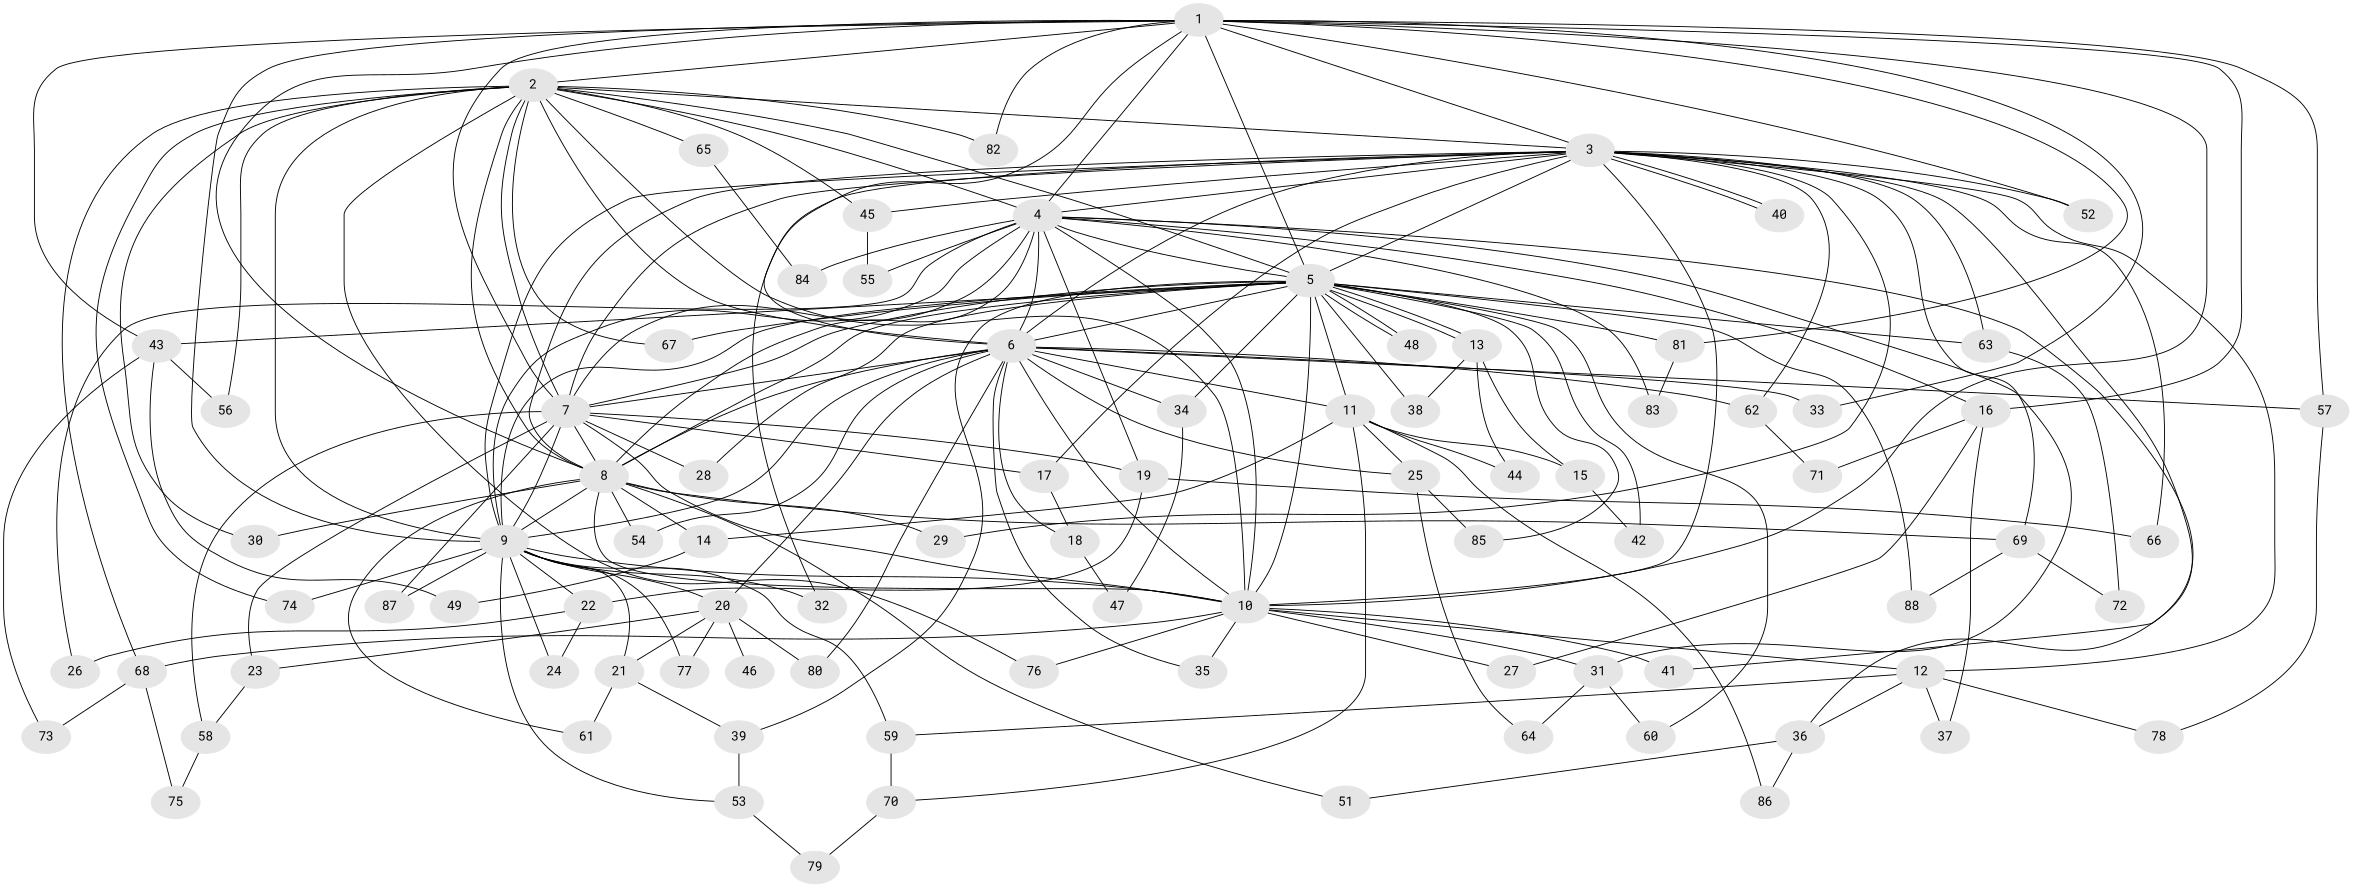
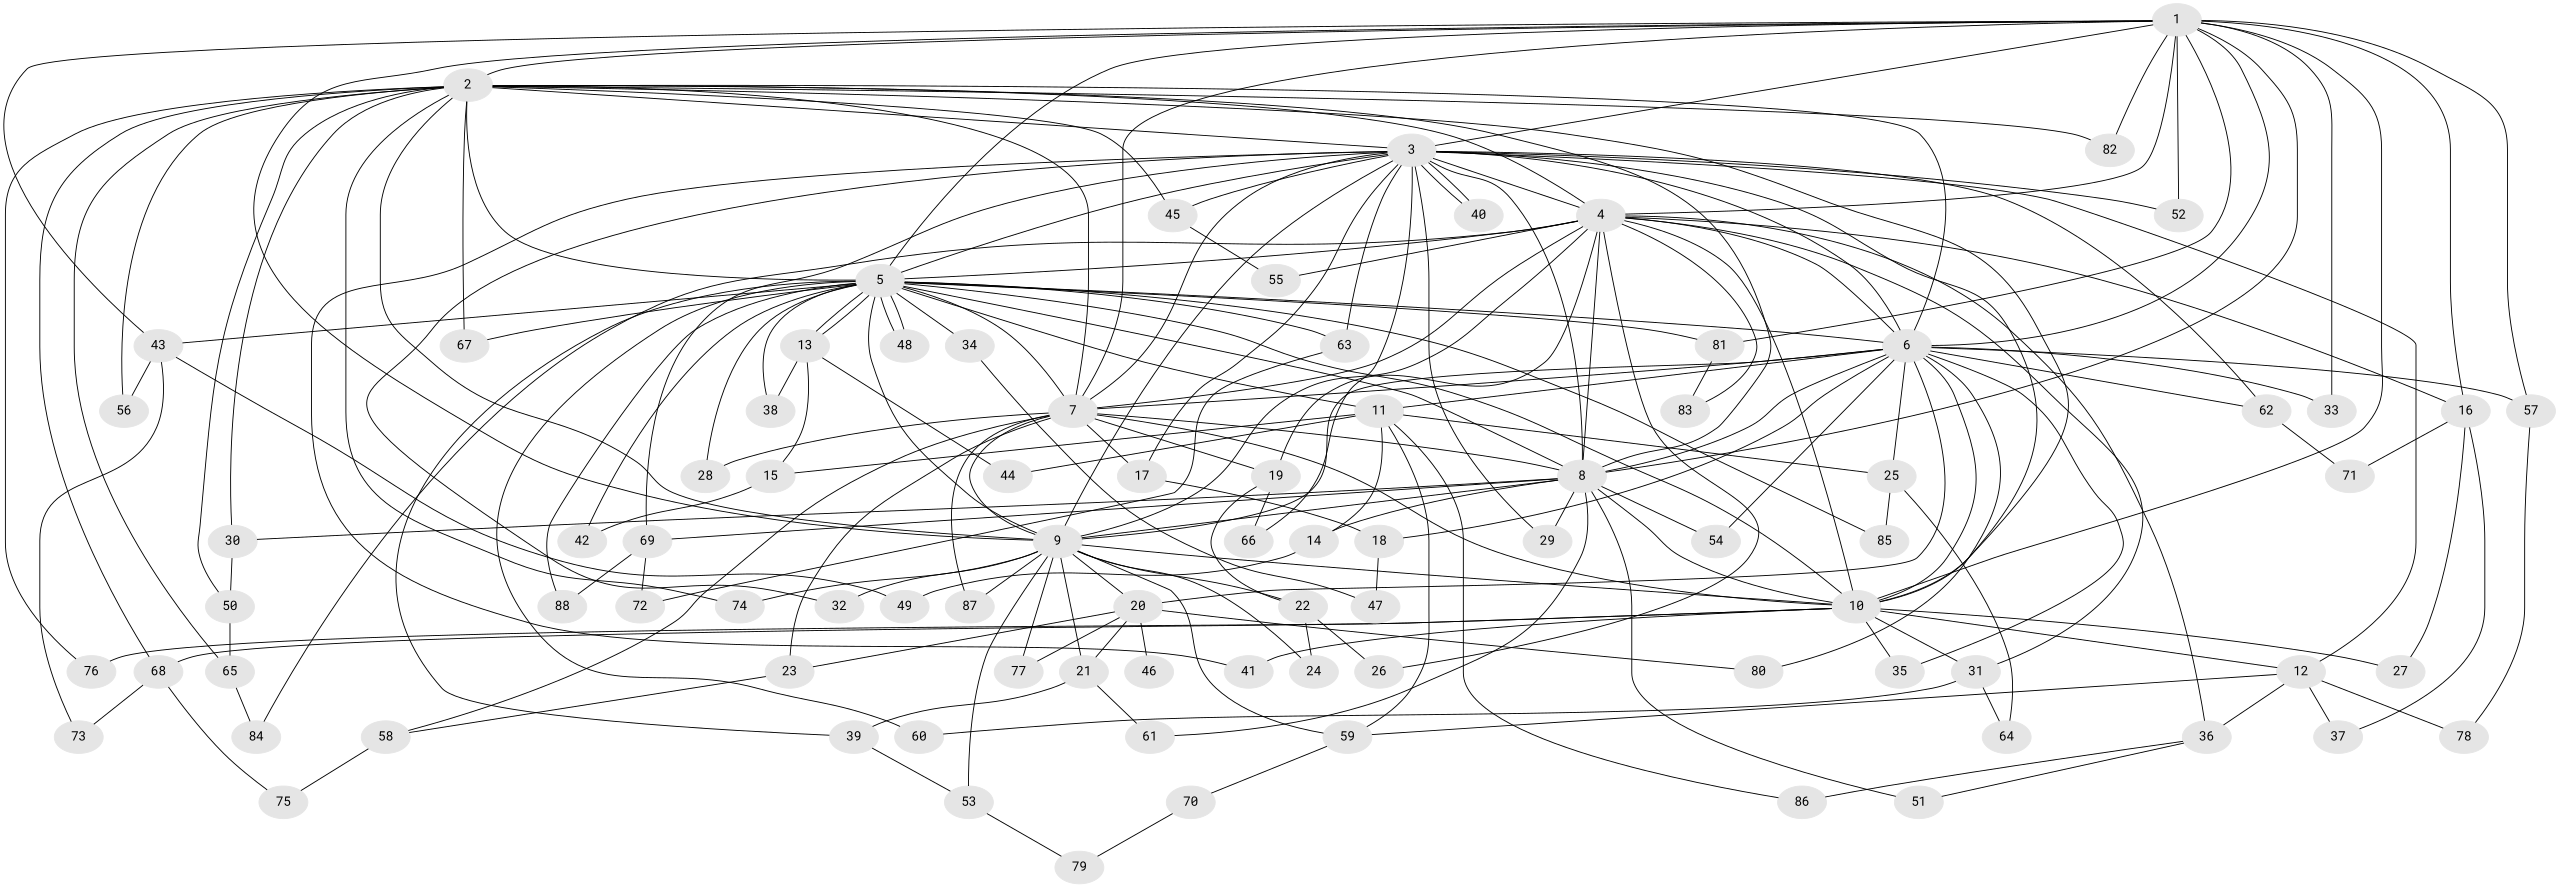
(1097, 379) -> none
none -> (230, 607)
(1276, 743) -> (1429, 593)
